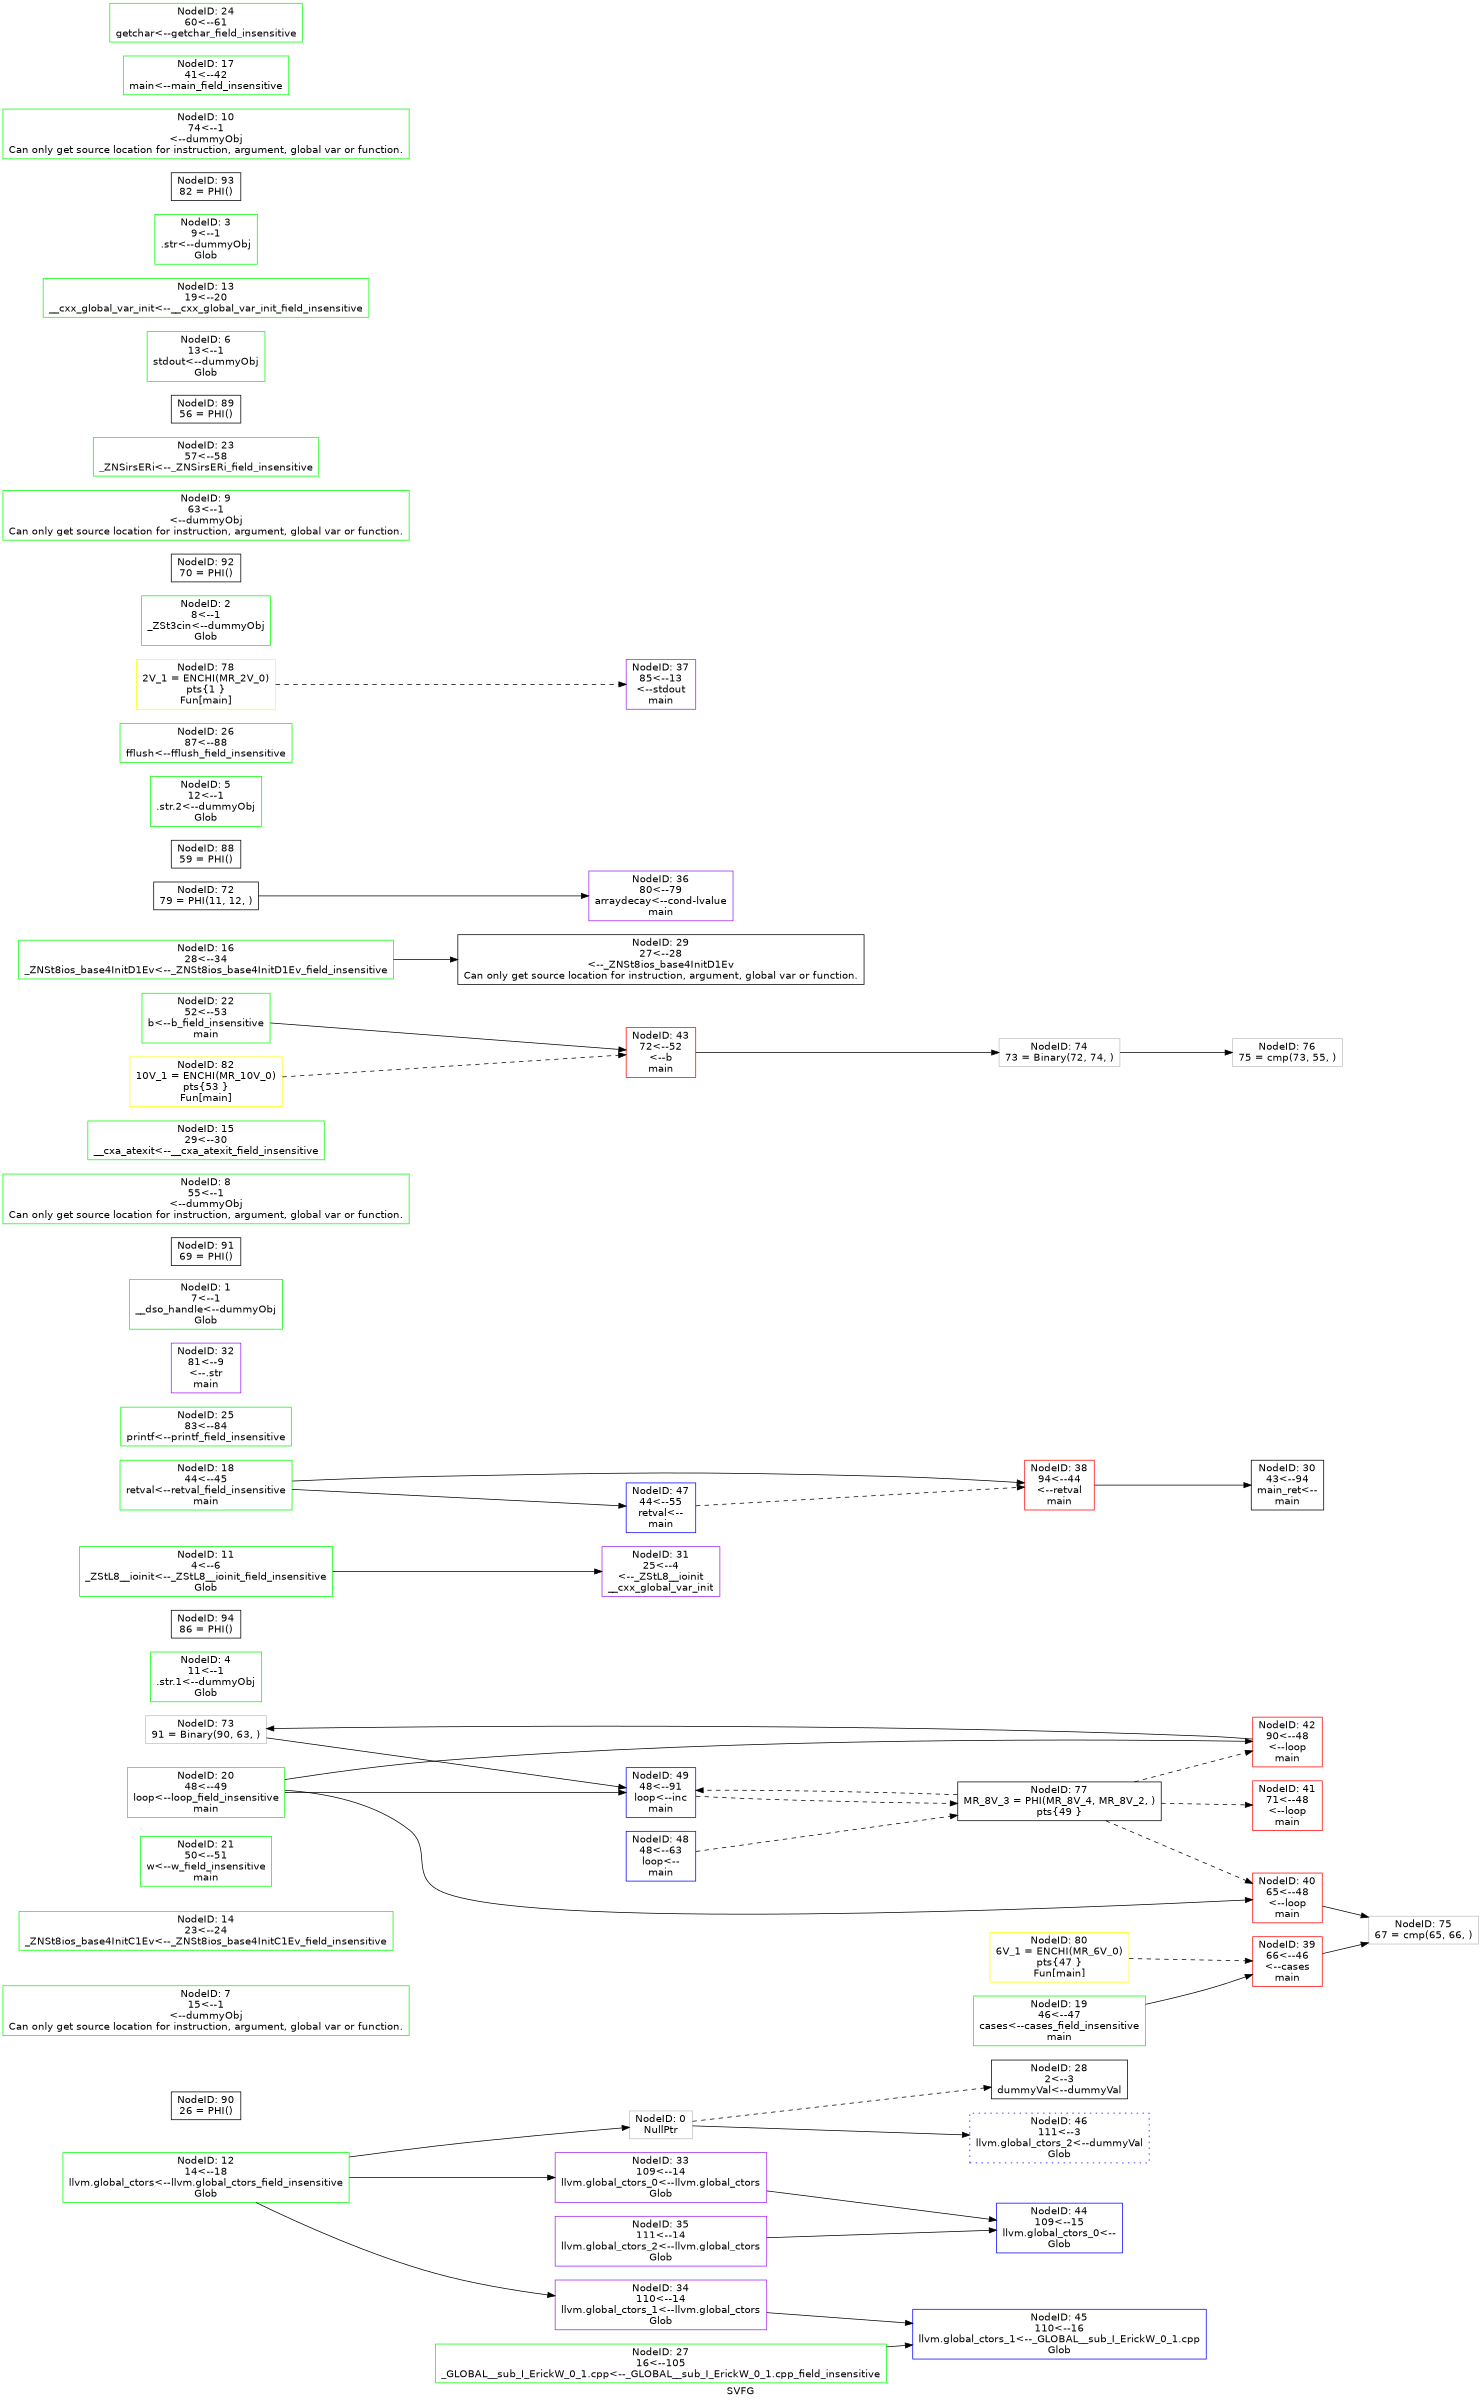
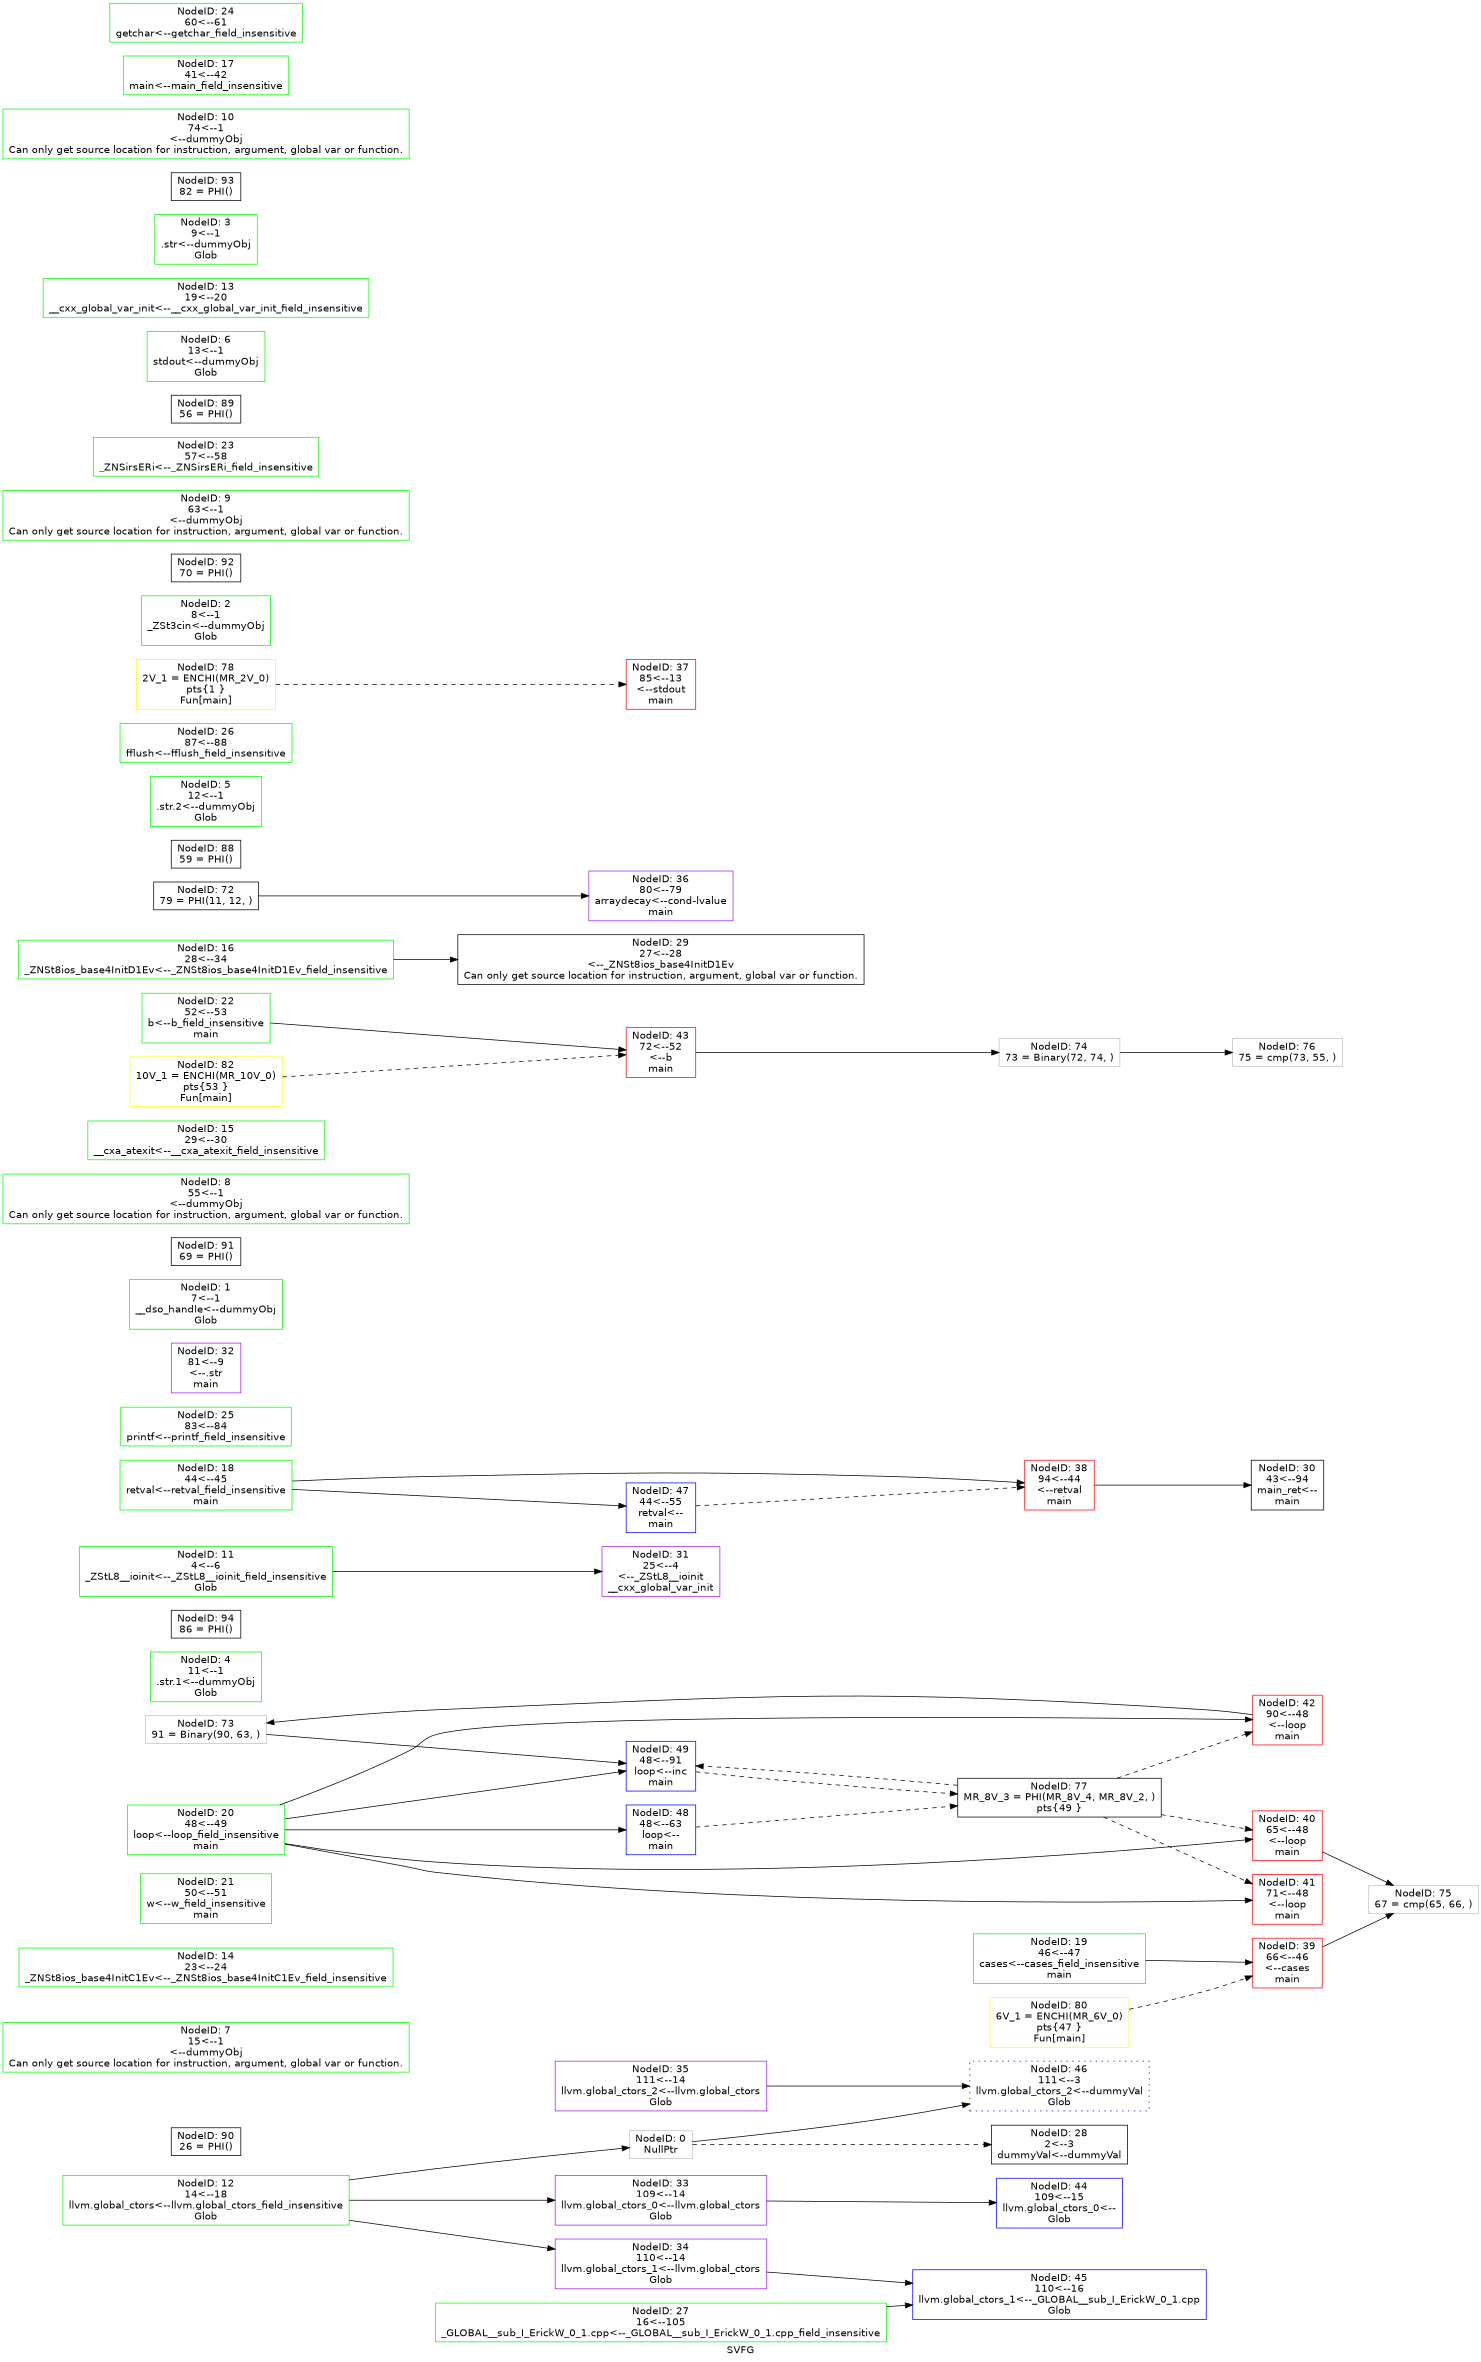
(661, 684) -> (661, 684)
none -> (452, 1830)
none -> (763, 1896)
(878, 2234) -> (864, 2086)
